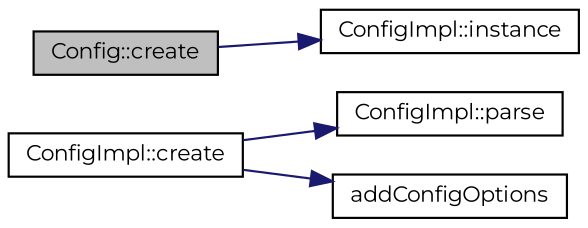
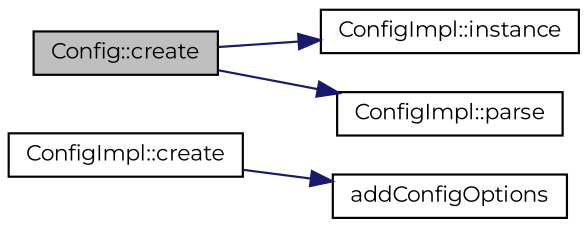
(279, 136) -> (268, 80)
